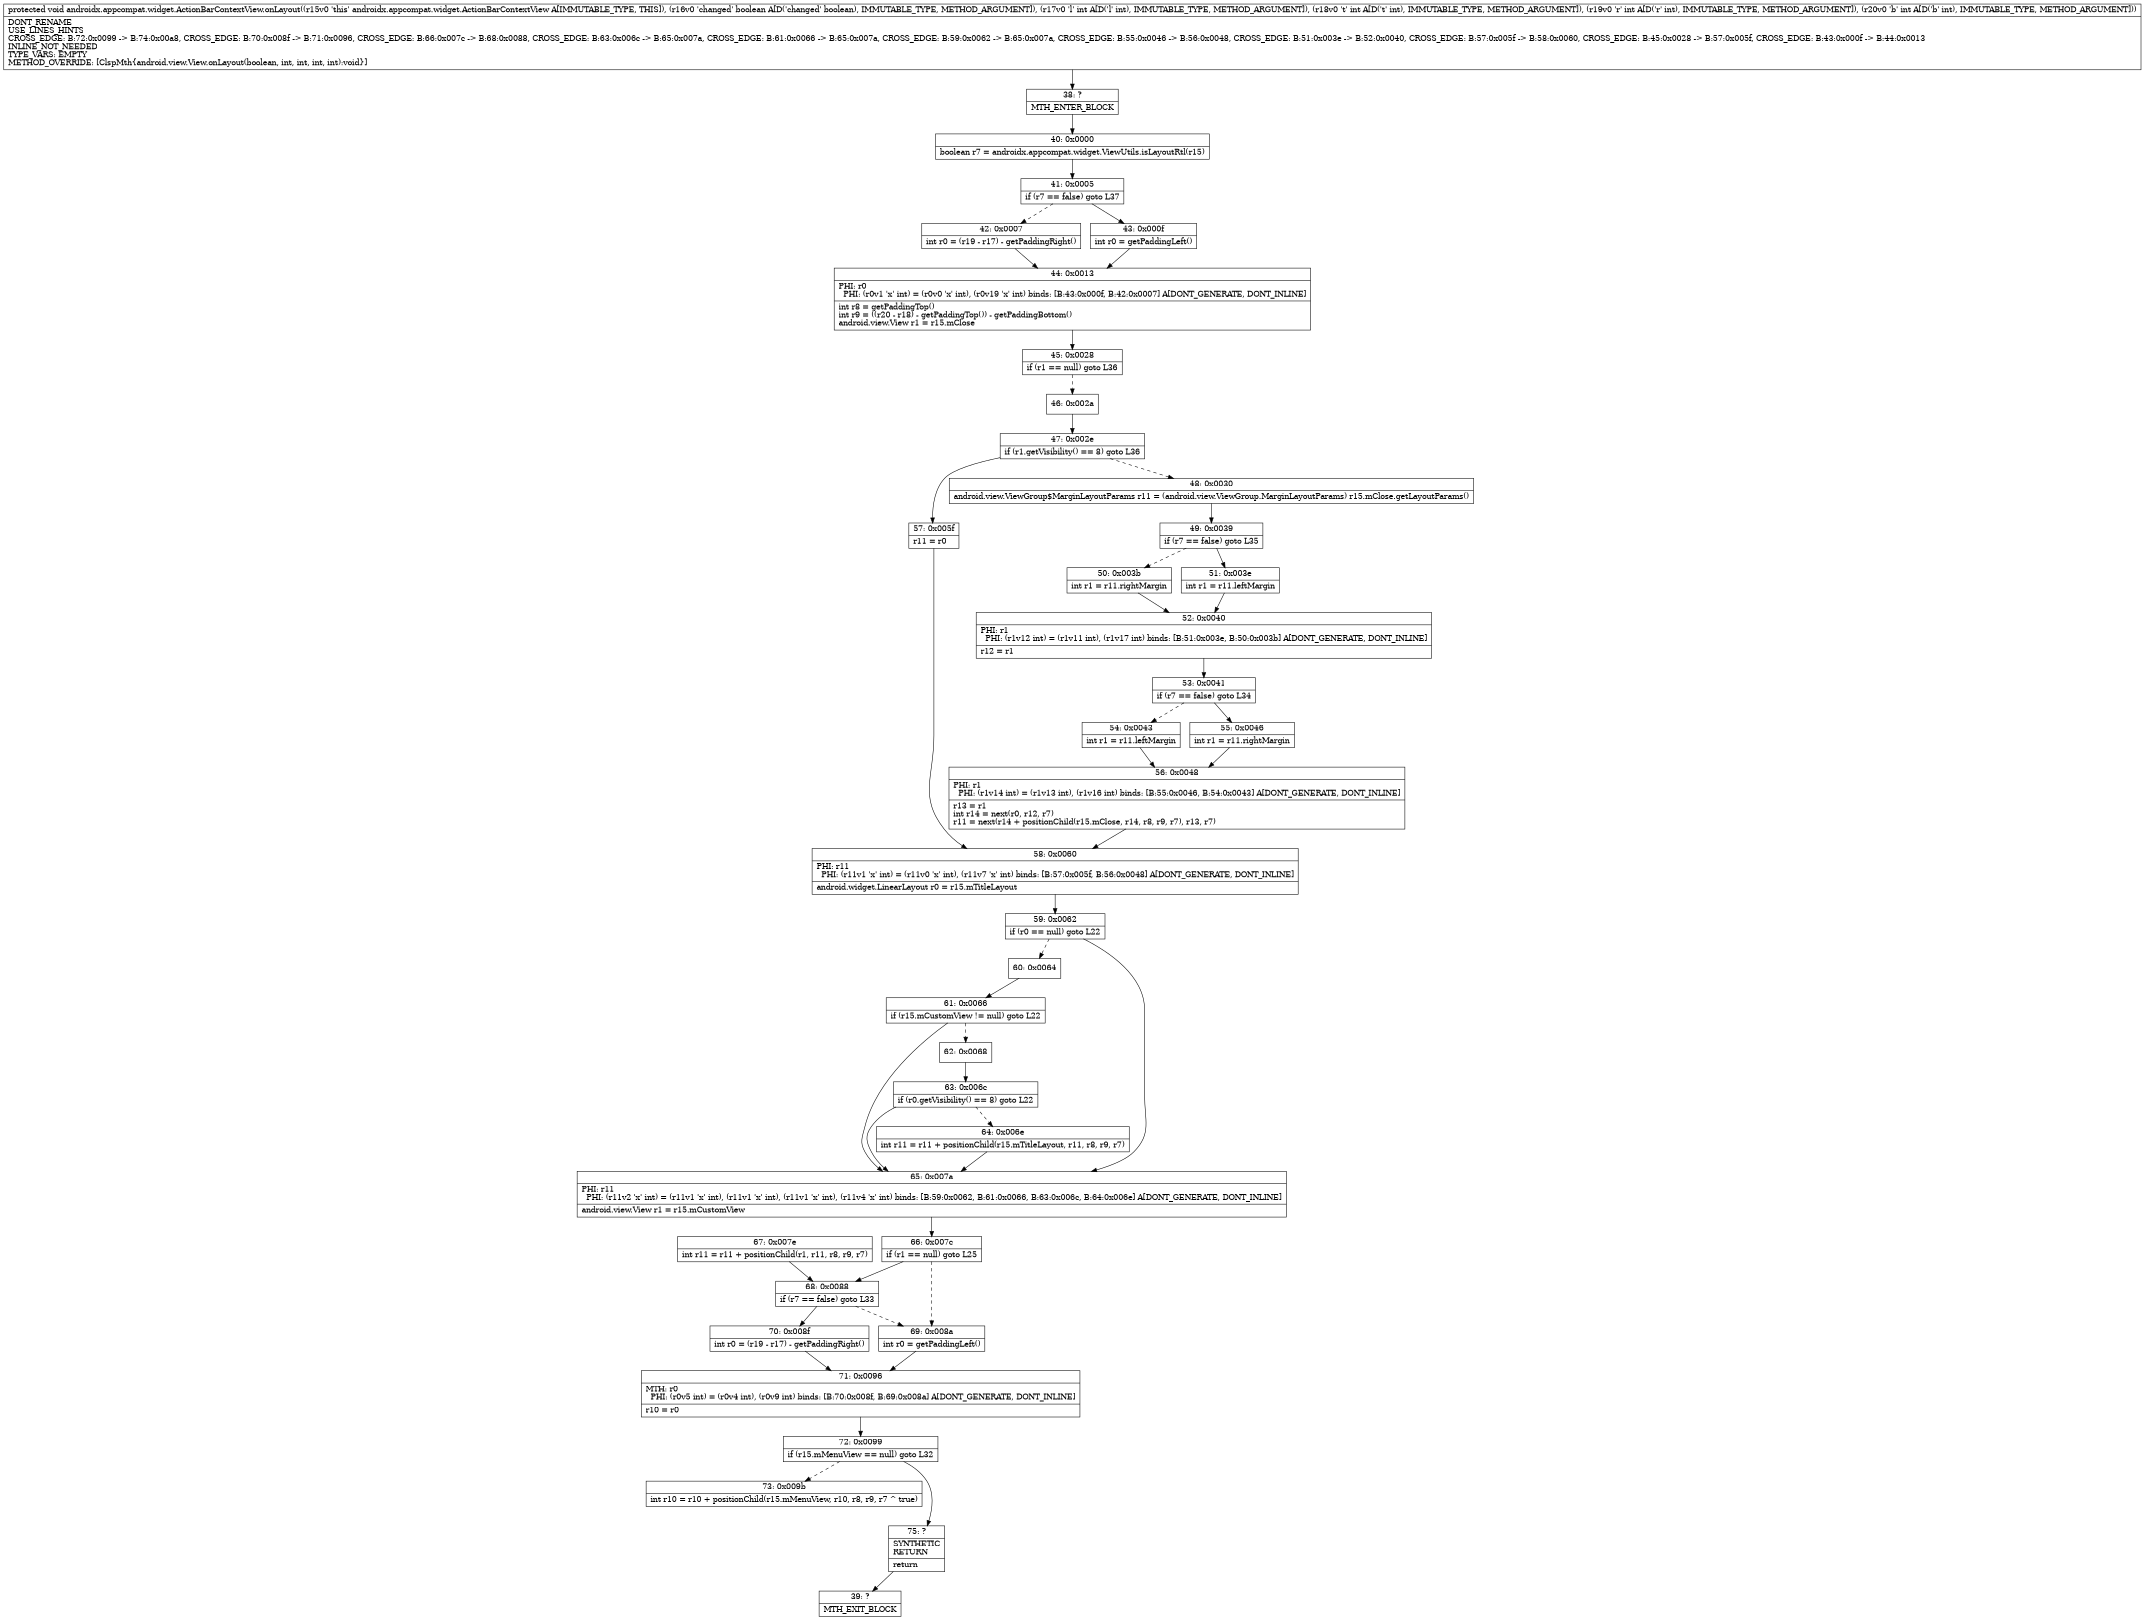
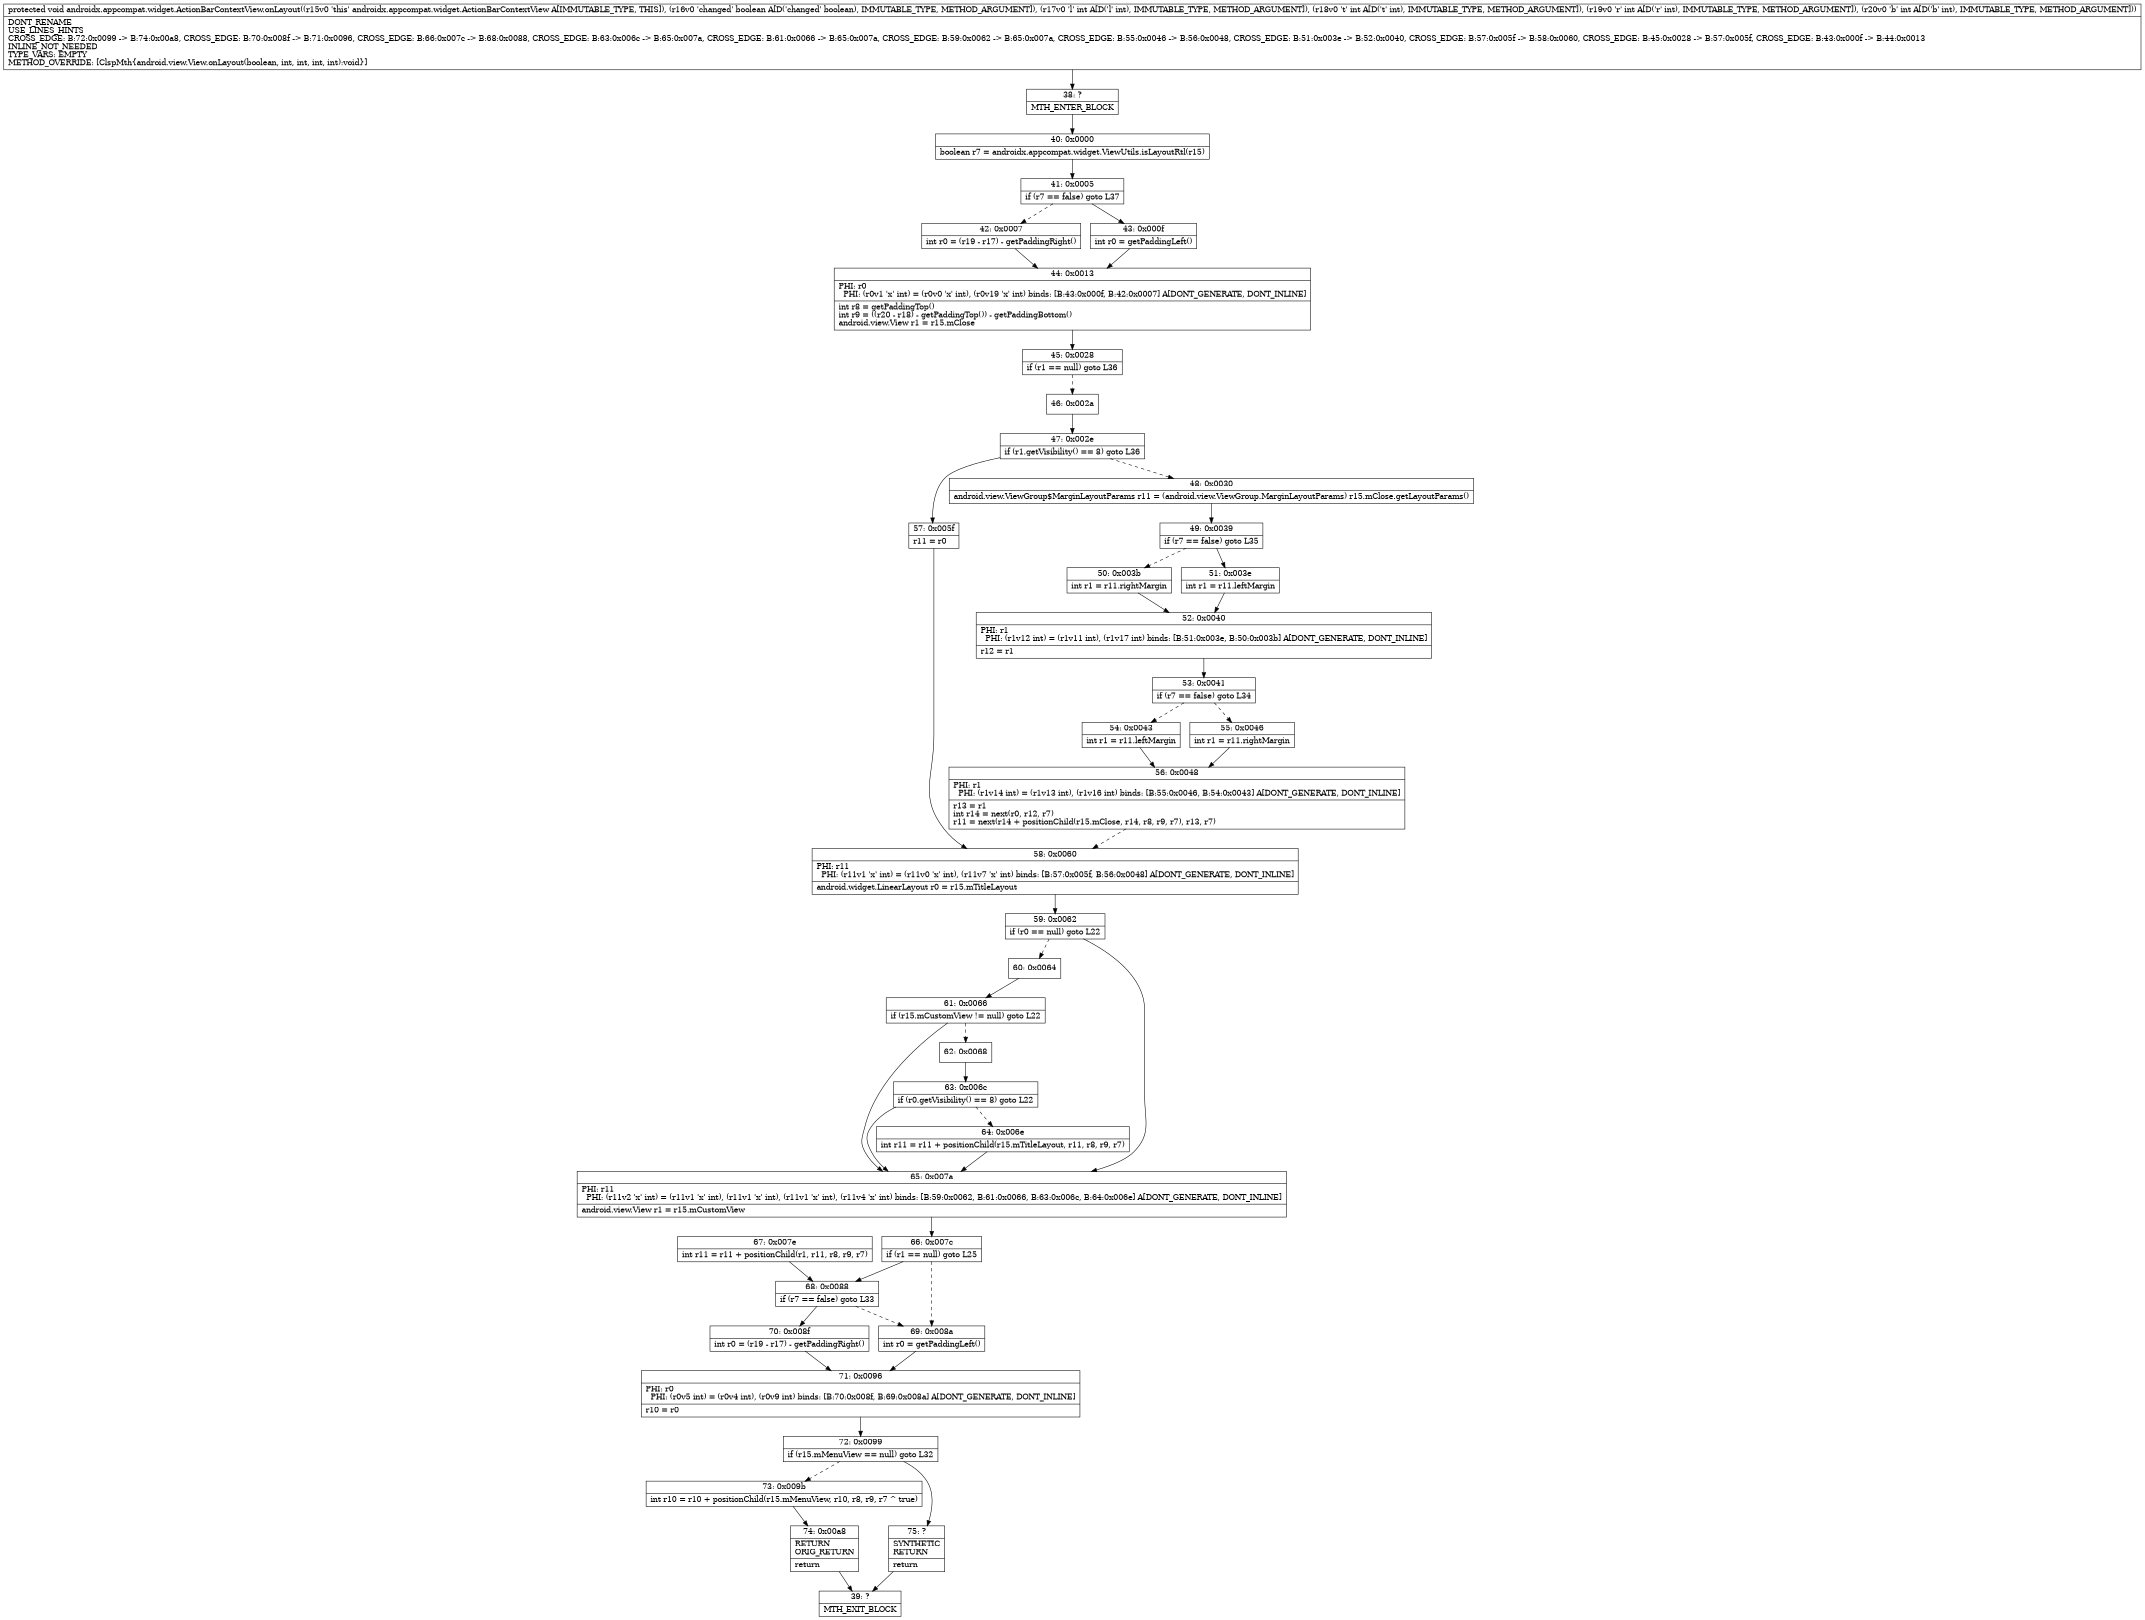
(1221, 711) -> (1221, 711)
(1112, 837) -> (1112, 837)
(663, 1389) -> (661, 1389)
none -> (824, 1549)
